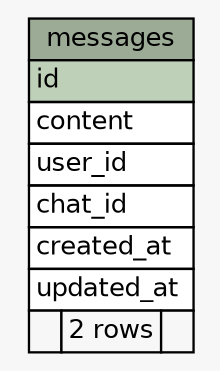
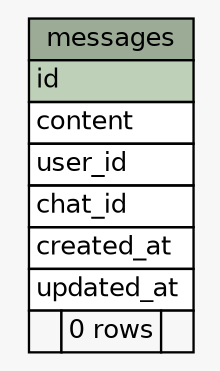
(111, 330) -> (111, 330)
